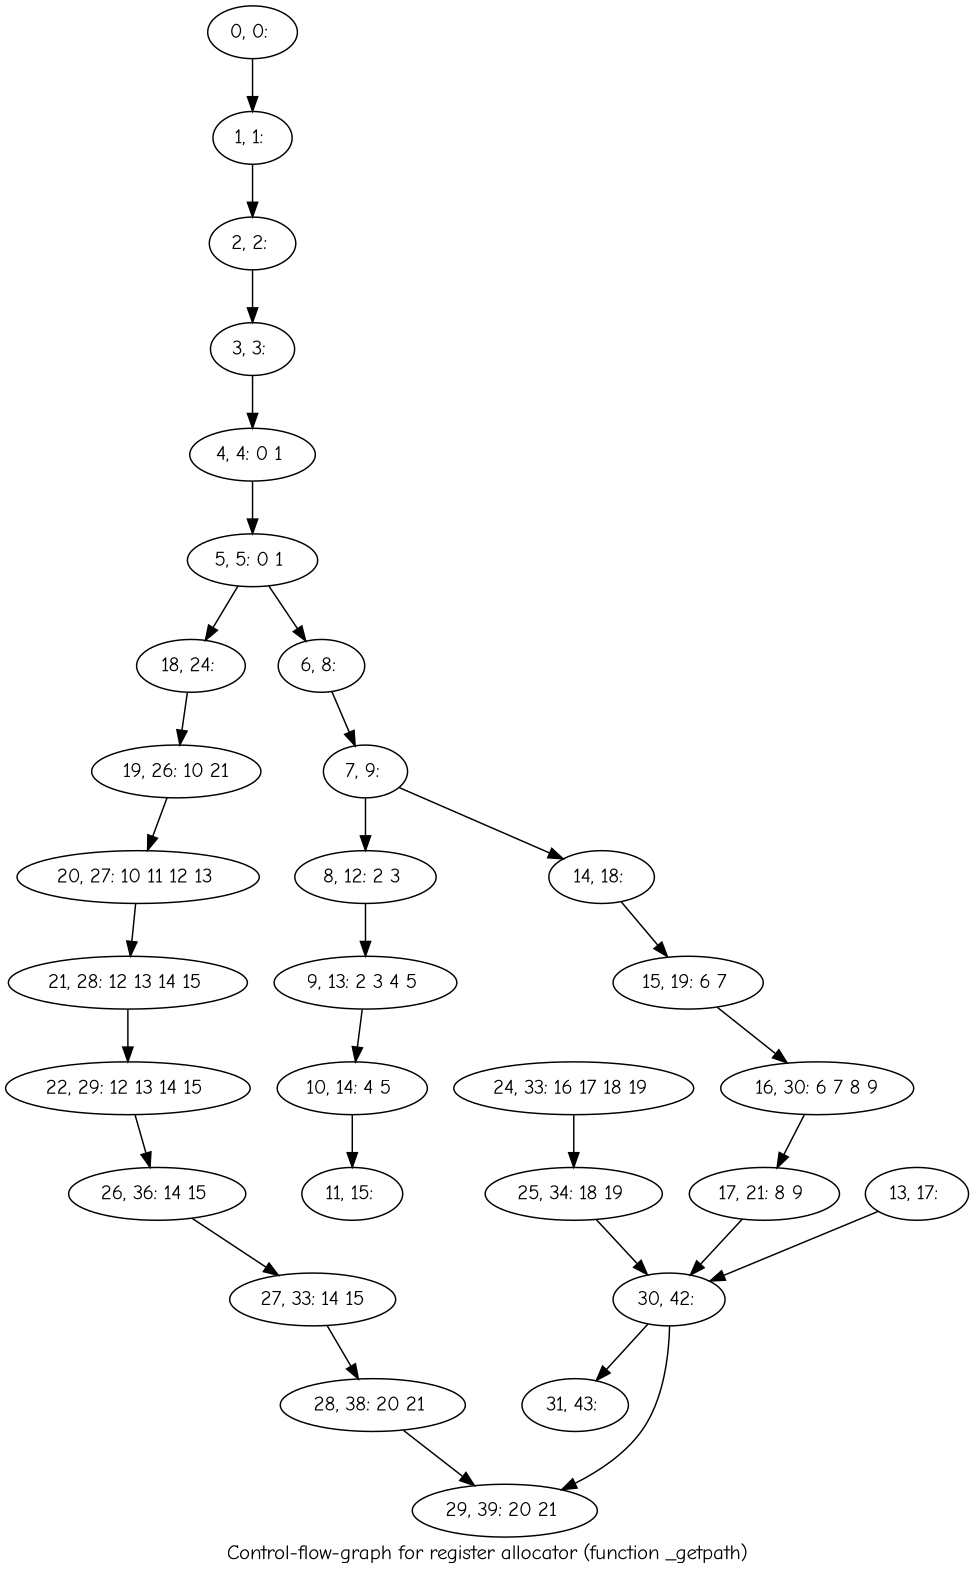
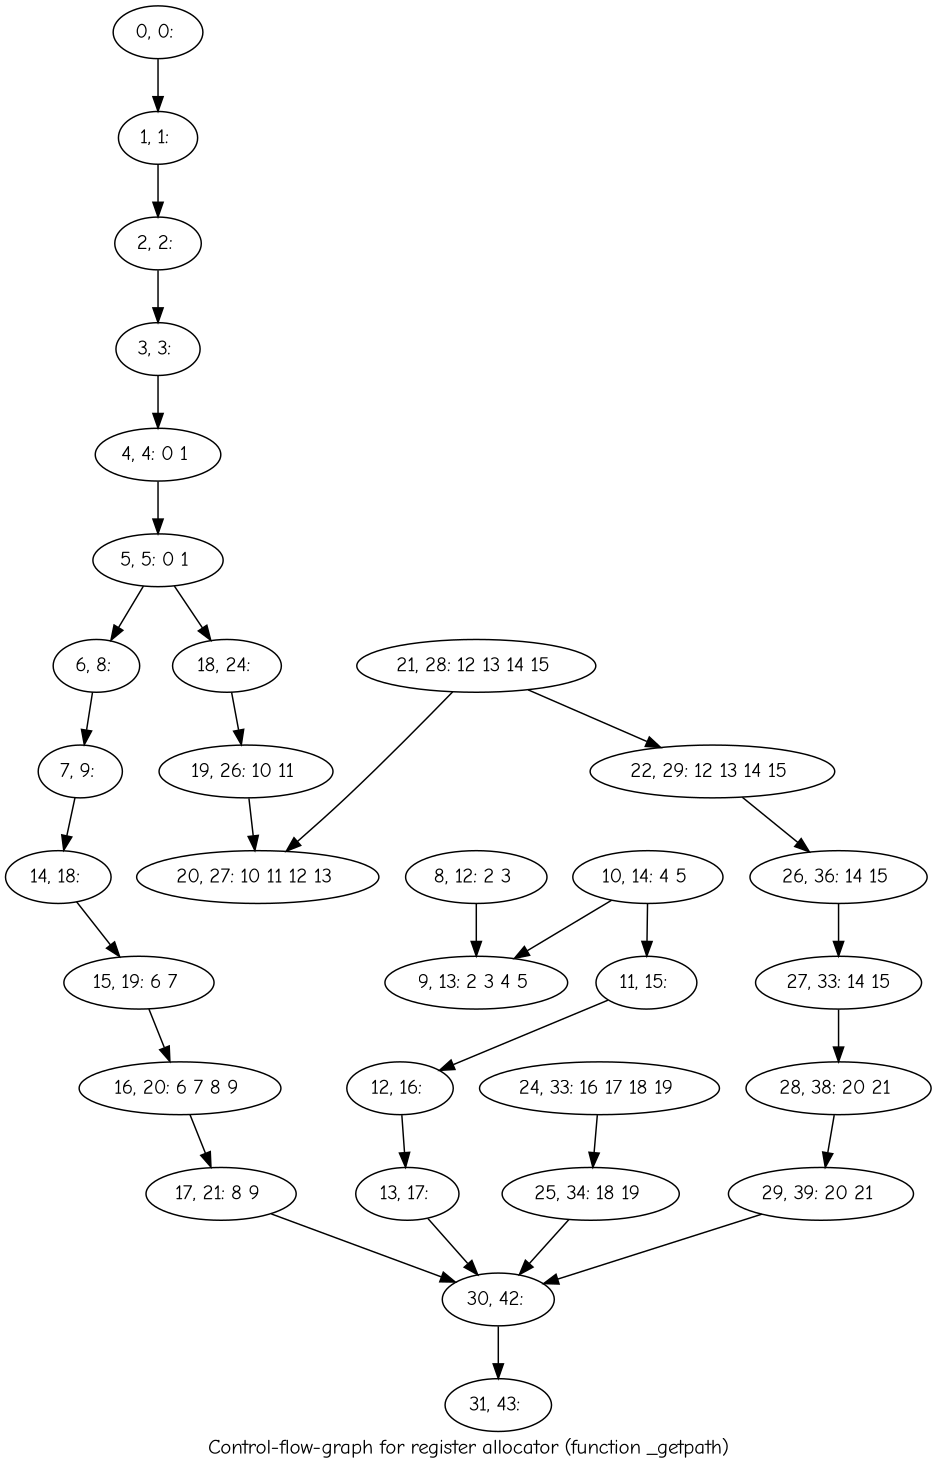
(176, 771) -> (246, 771)
(365, 817) -> none
(134, 923) -> (377, 768)
(360, 1028) -> (569, 926)
none -> (400, 1088)
(817, 1088) -> (180, 1088)
(648, 1420) -> (660, 1247)
